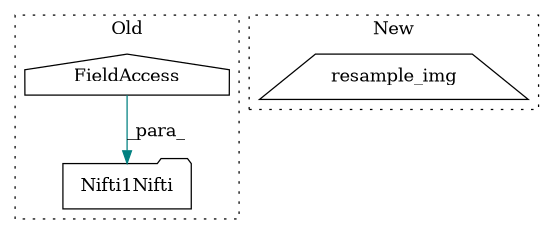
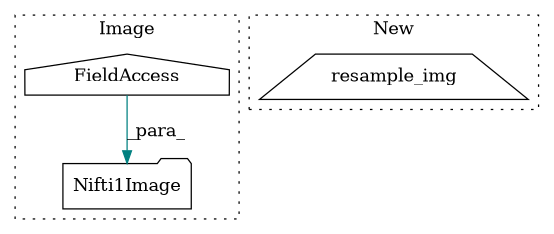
(127, 30) -> (127, 30)
(127, 186) -> (127, 186)
